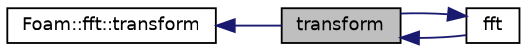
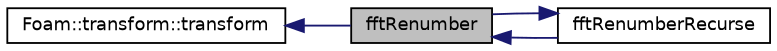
(112, 26) -> (146, 26)
(341, 26) -> (422, 26)
(493, 26) -> (664, 26)
